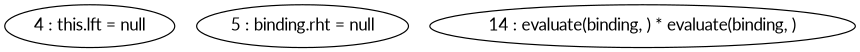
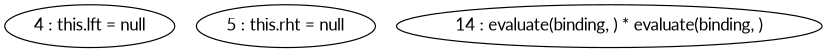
(303, 26) -> (286, 26)
